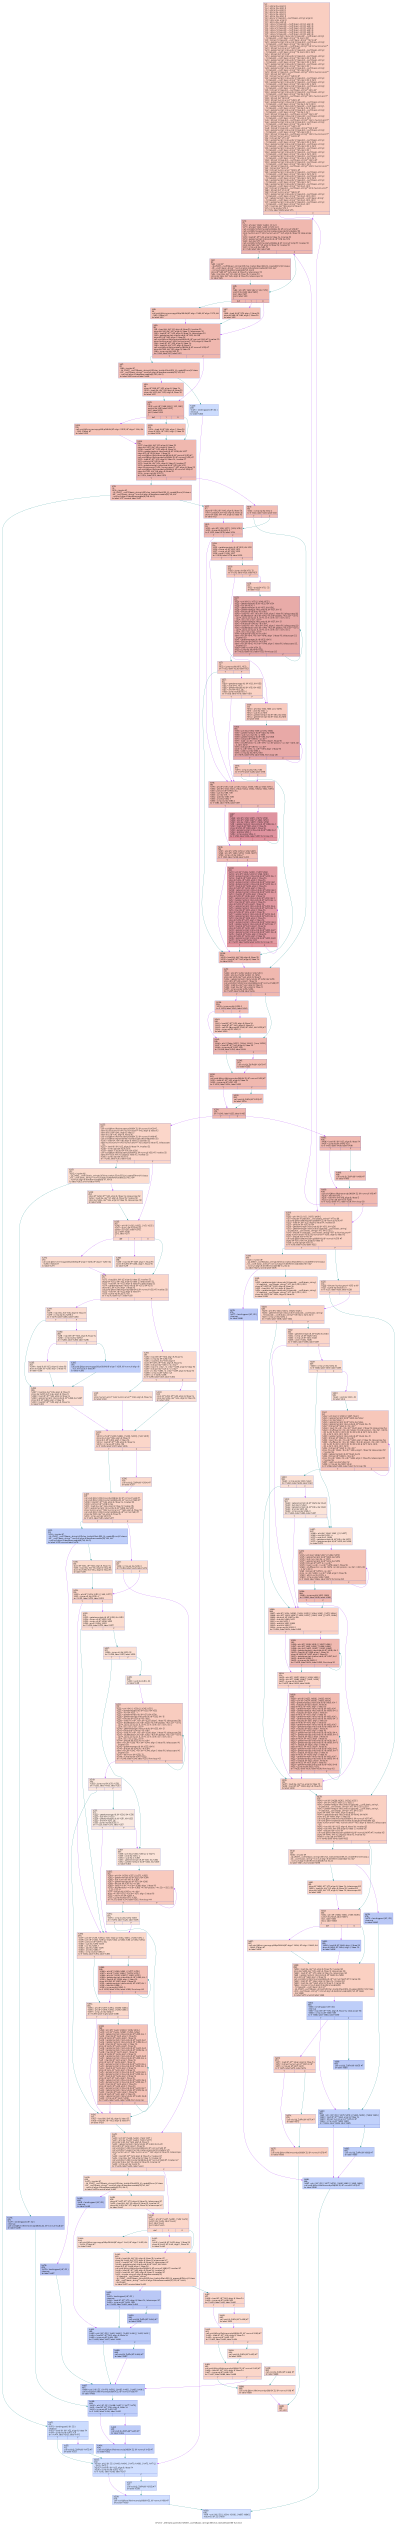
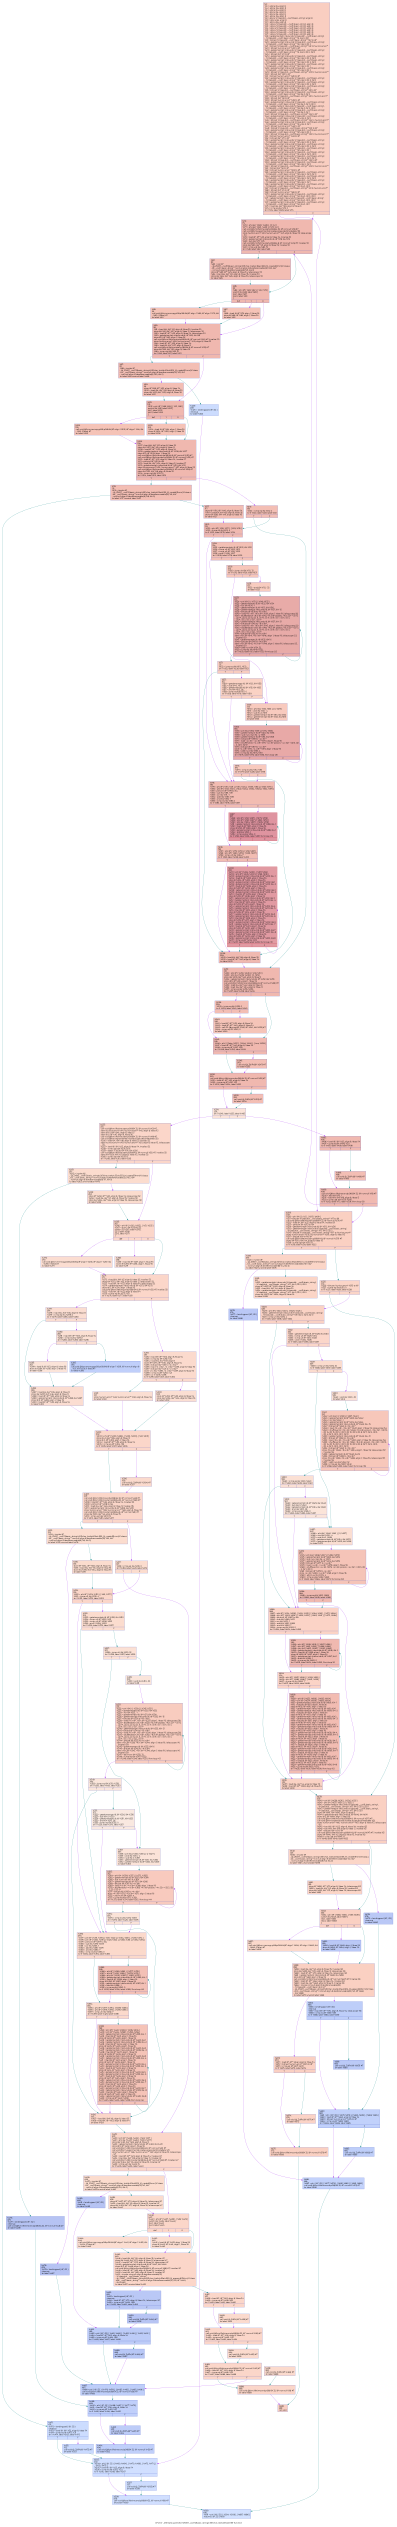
(229, 1113) -> (229, 1113)
(87, 1536) -> (87, 1536)
(314, 2038) -> (297, 2025)
